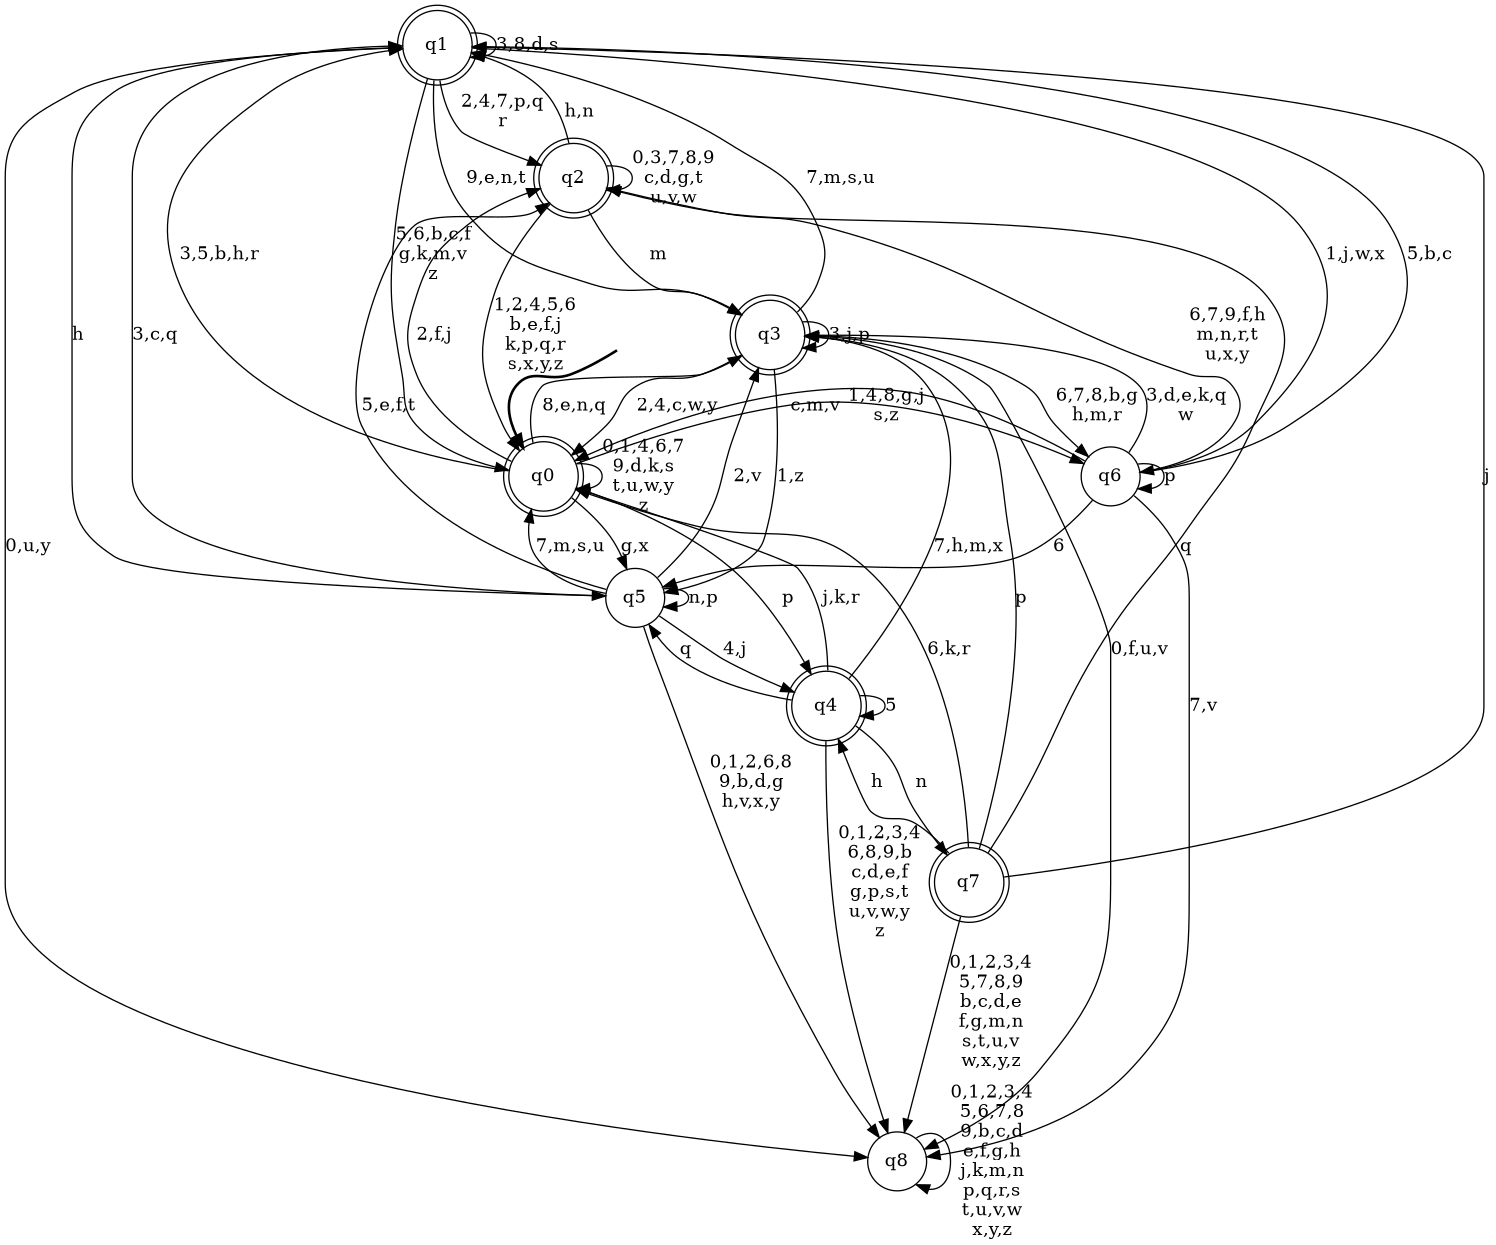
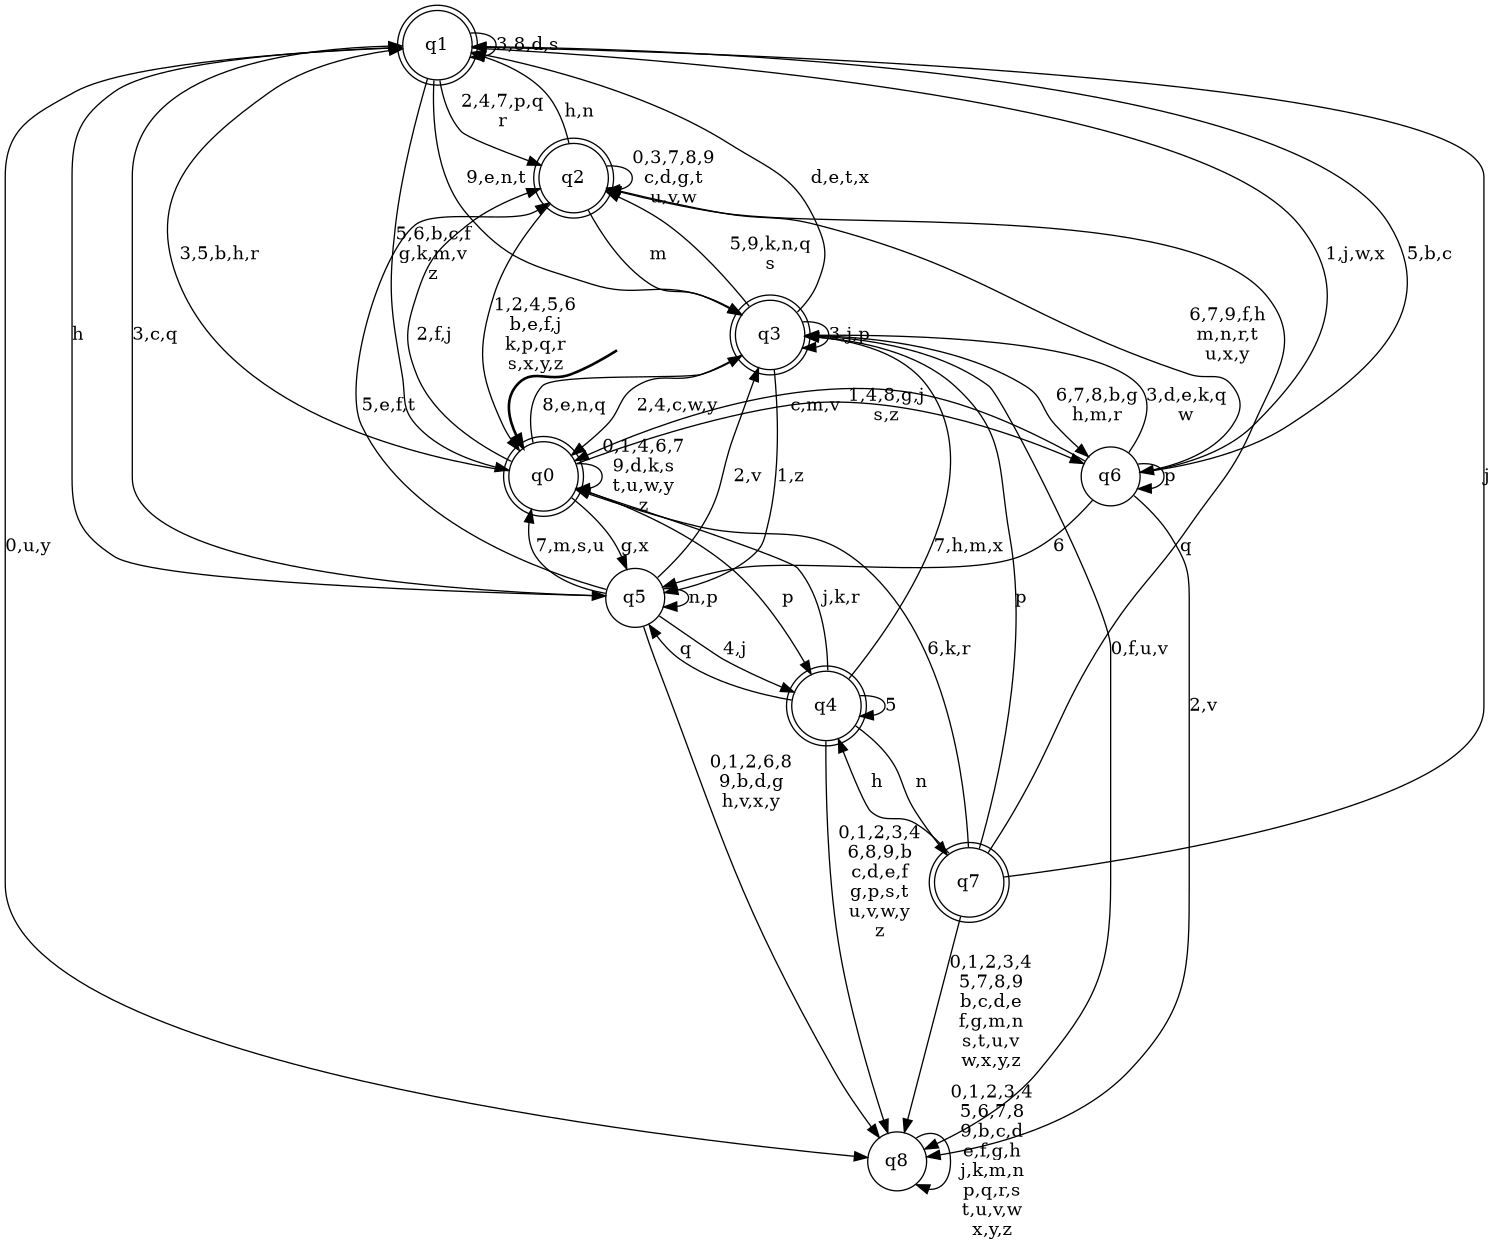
(841, 178) -> (841, 178)
none -> (691, 243)
(1204, 706) -> (1204, 706)
